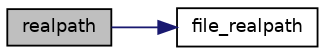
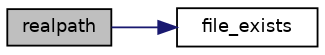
(247, 27) -> (247, 27)
